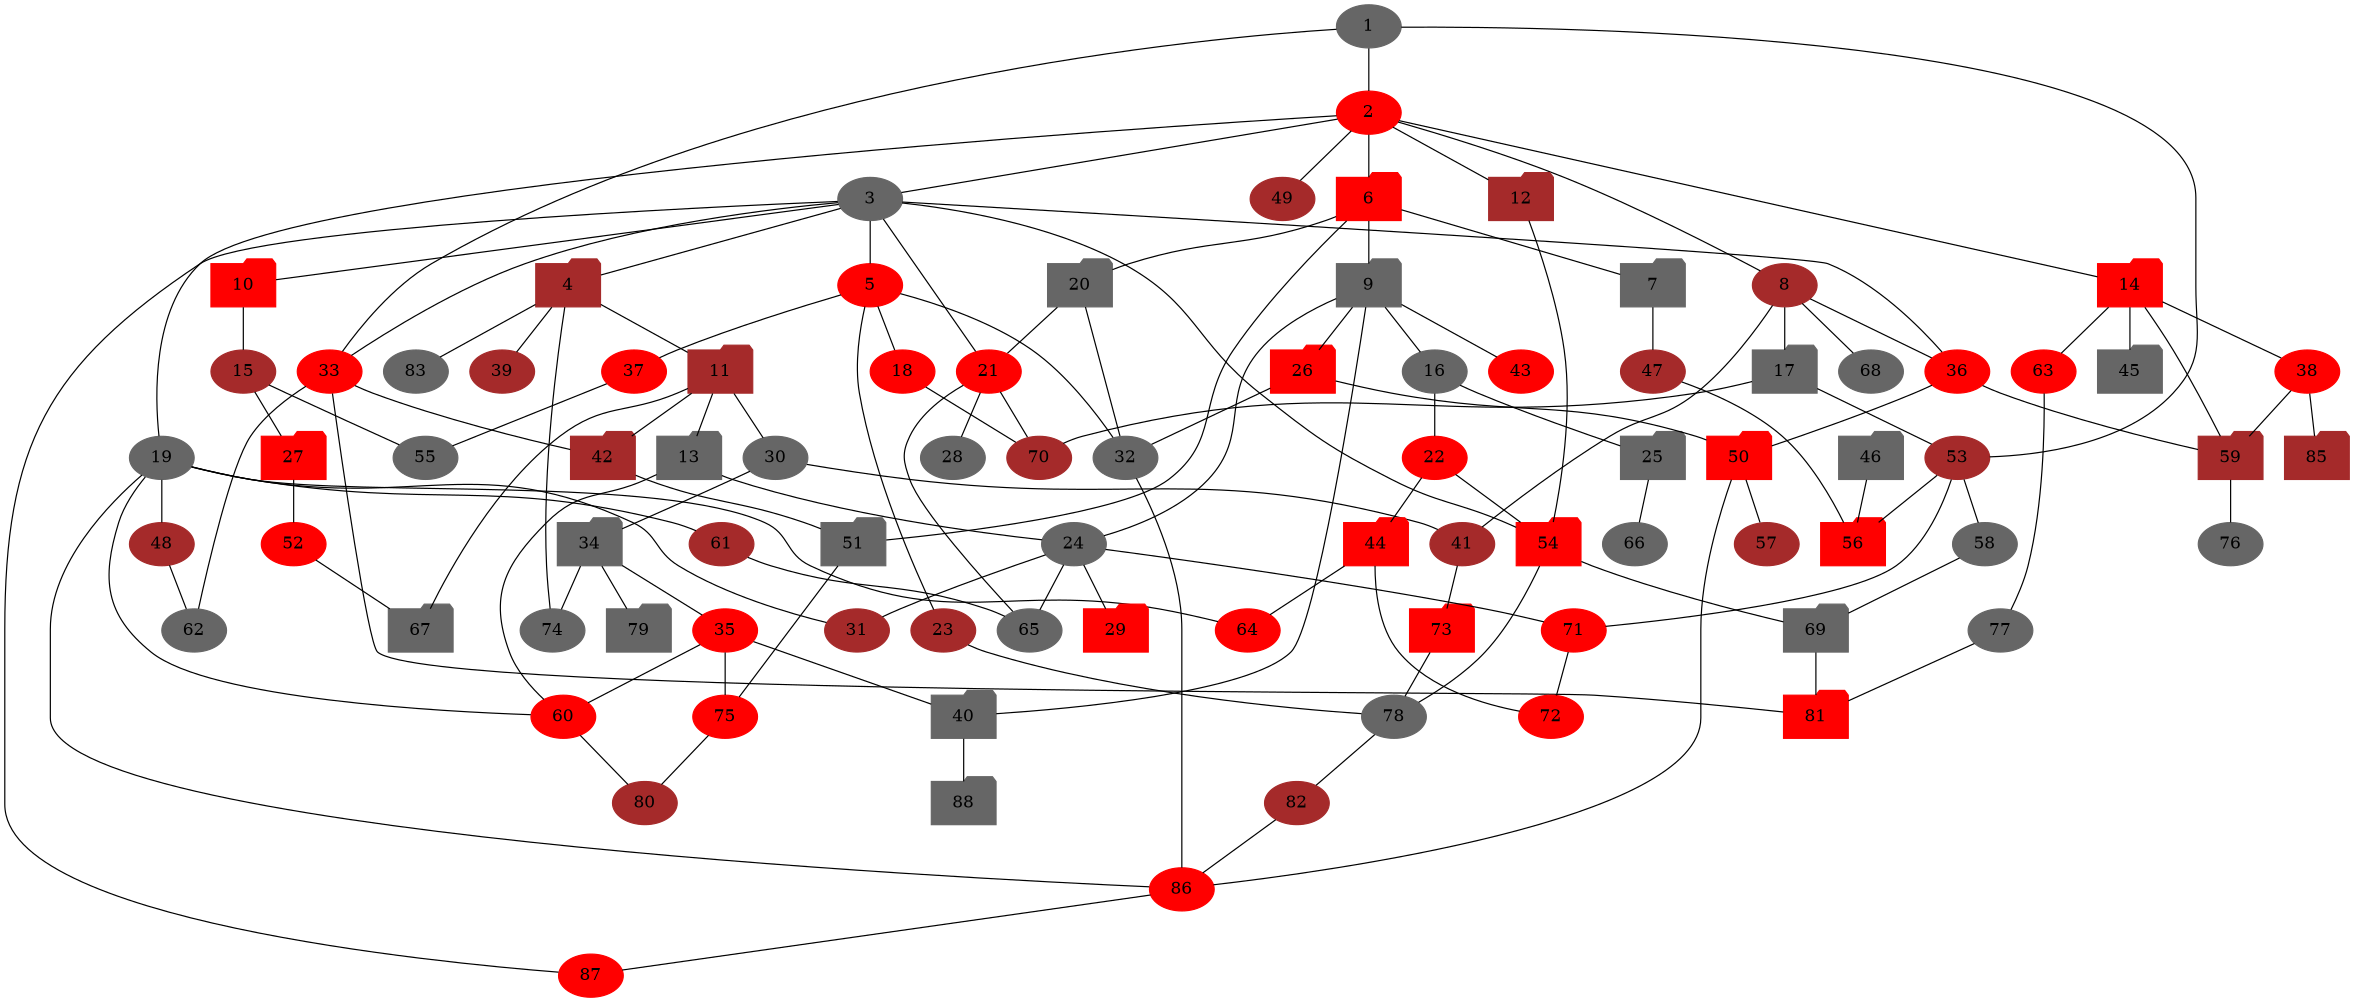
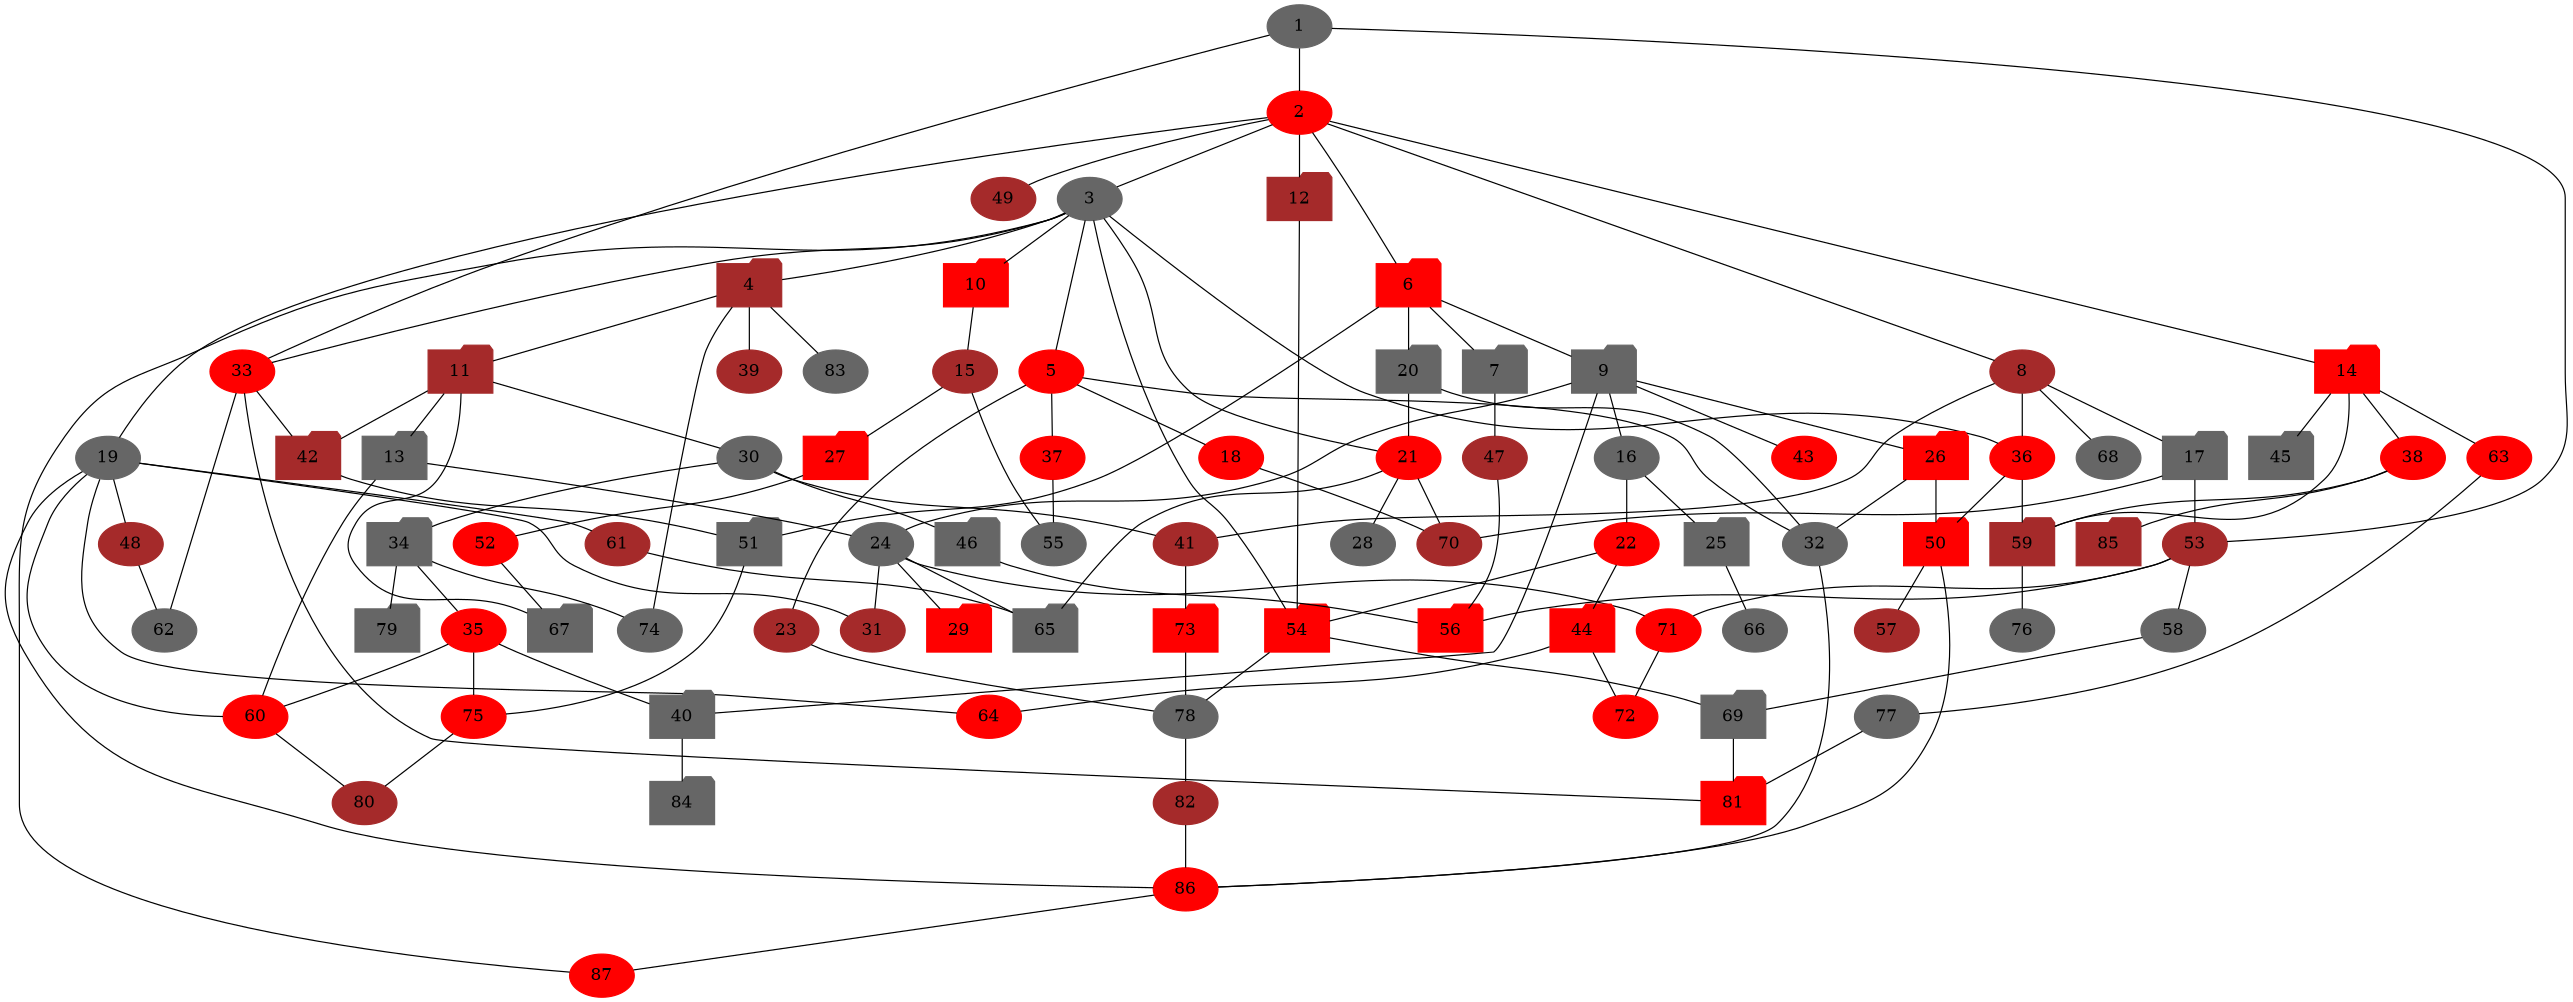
none -> (879, 507)
(1030, 630) -> (1045, 630)
(964, 803) -> (682, 803)
